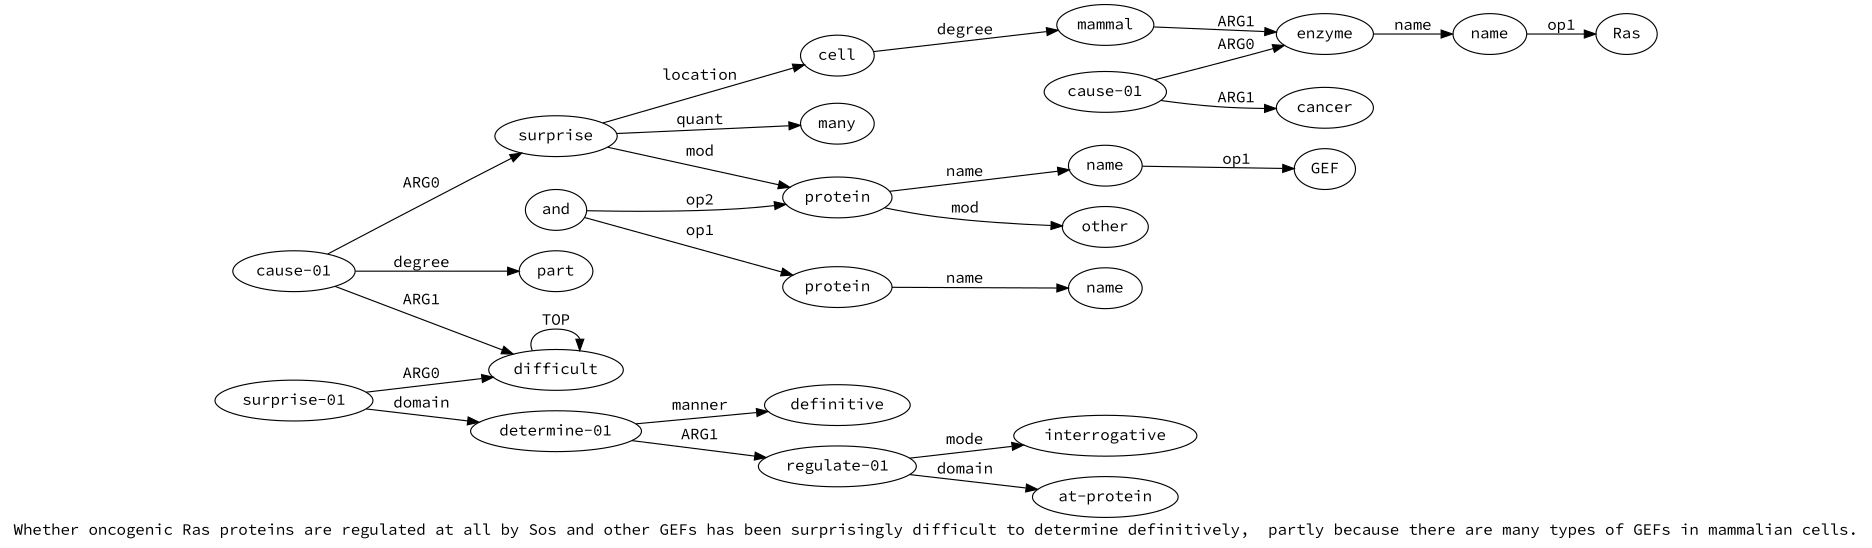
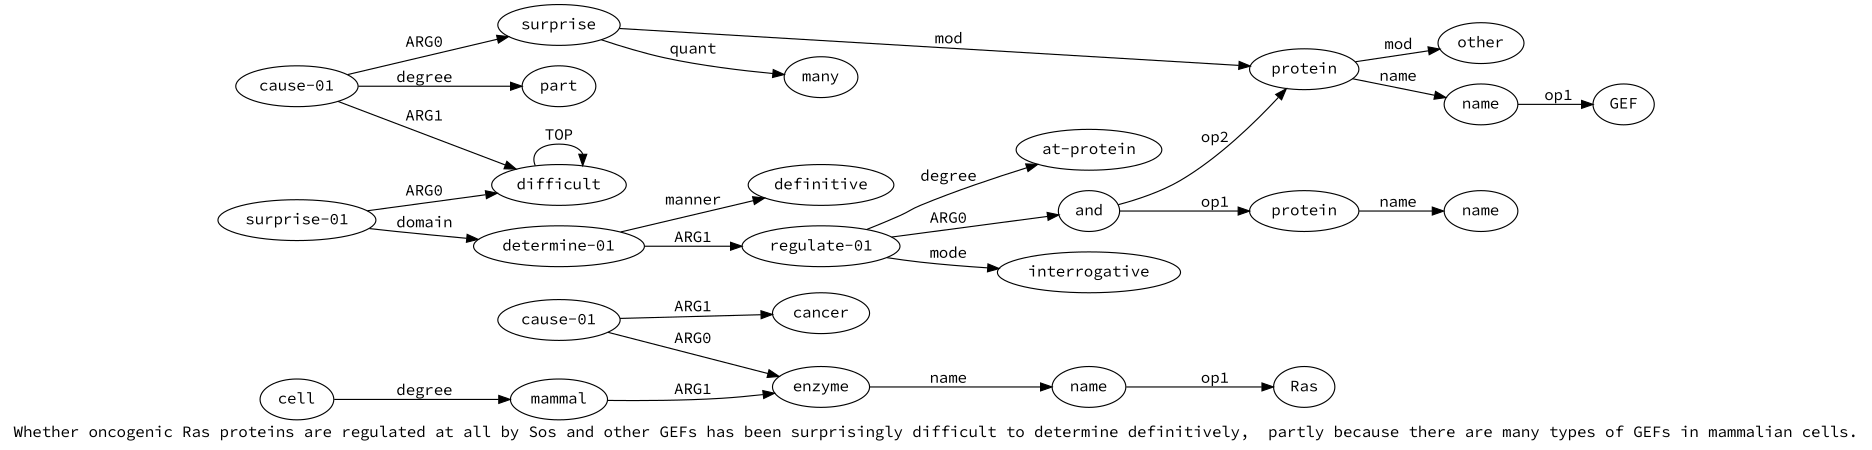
(698, 95) -> none
none -> (969, 227)
(965, 469) -> (949, 176)
